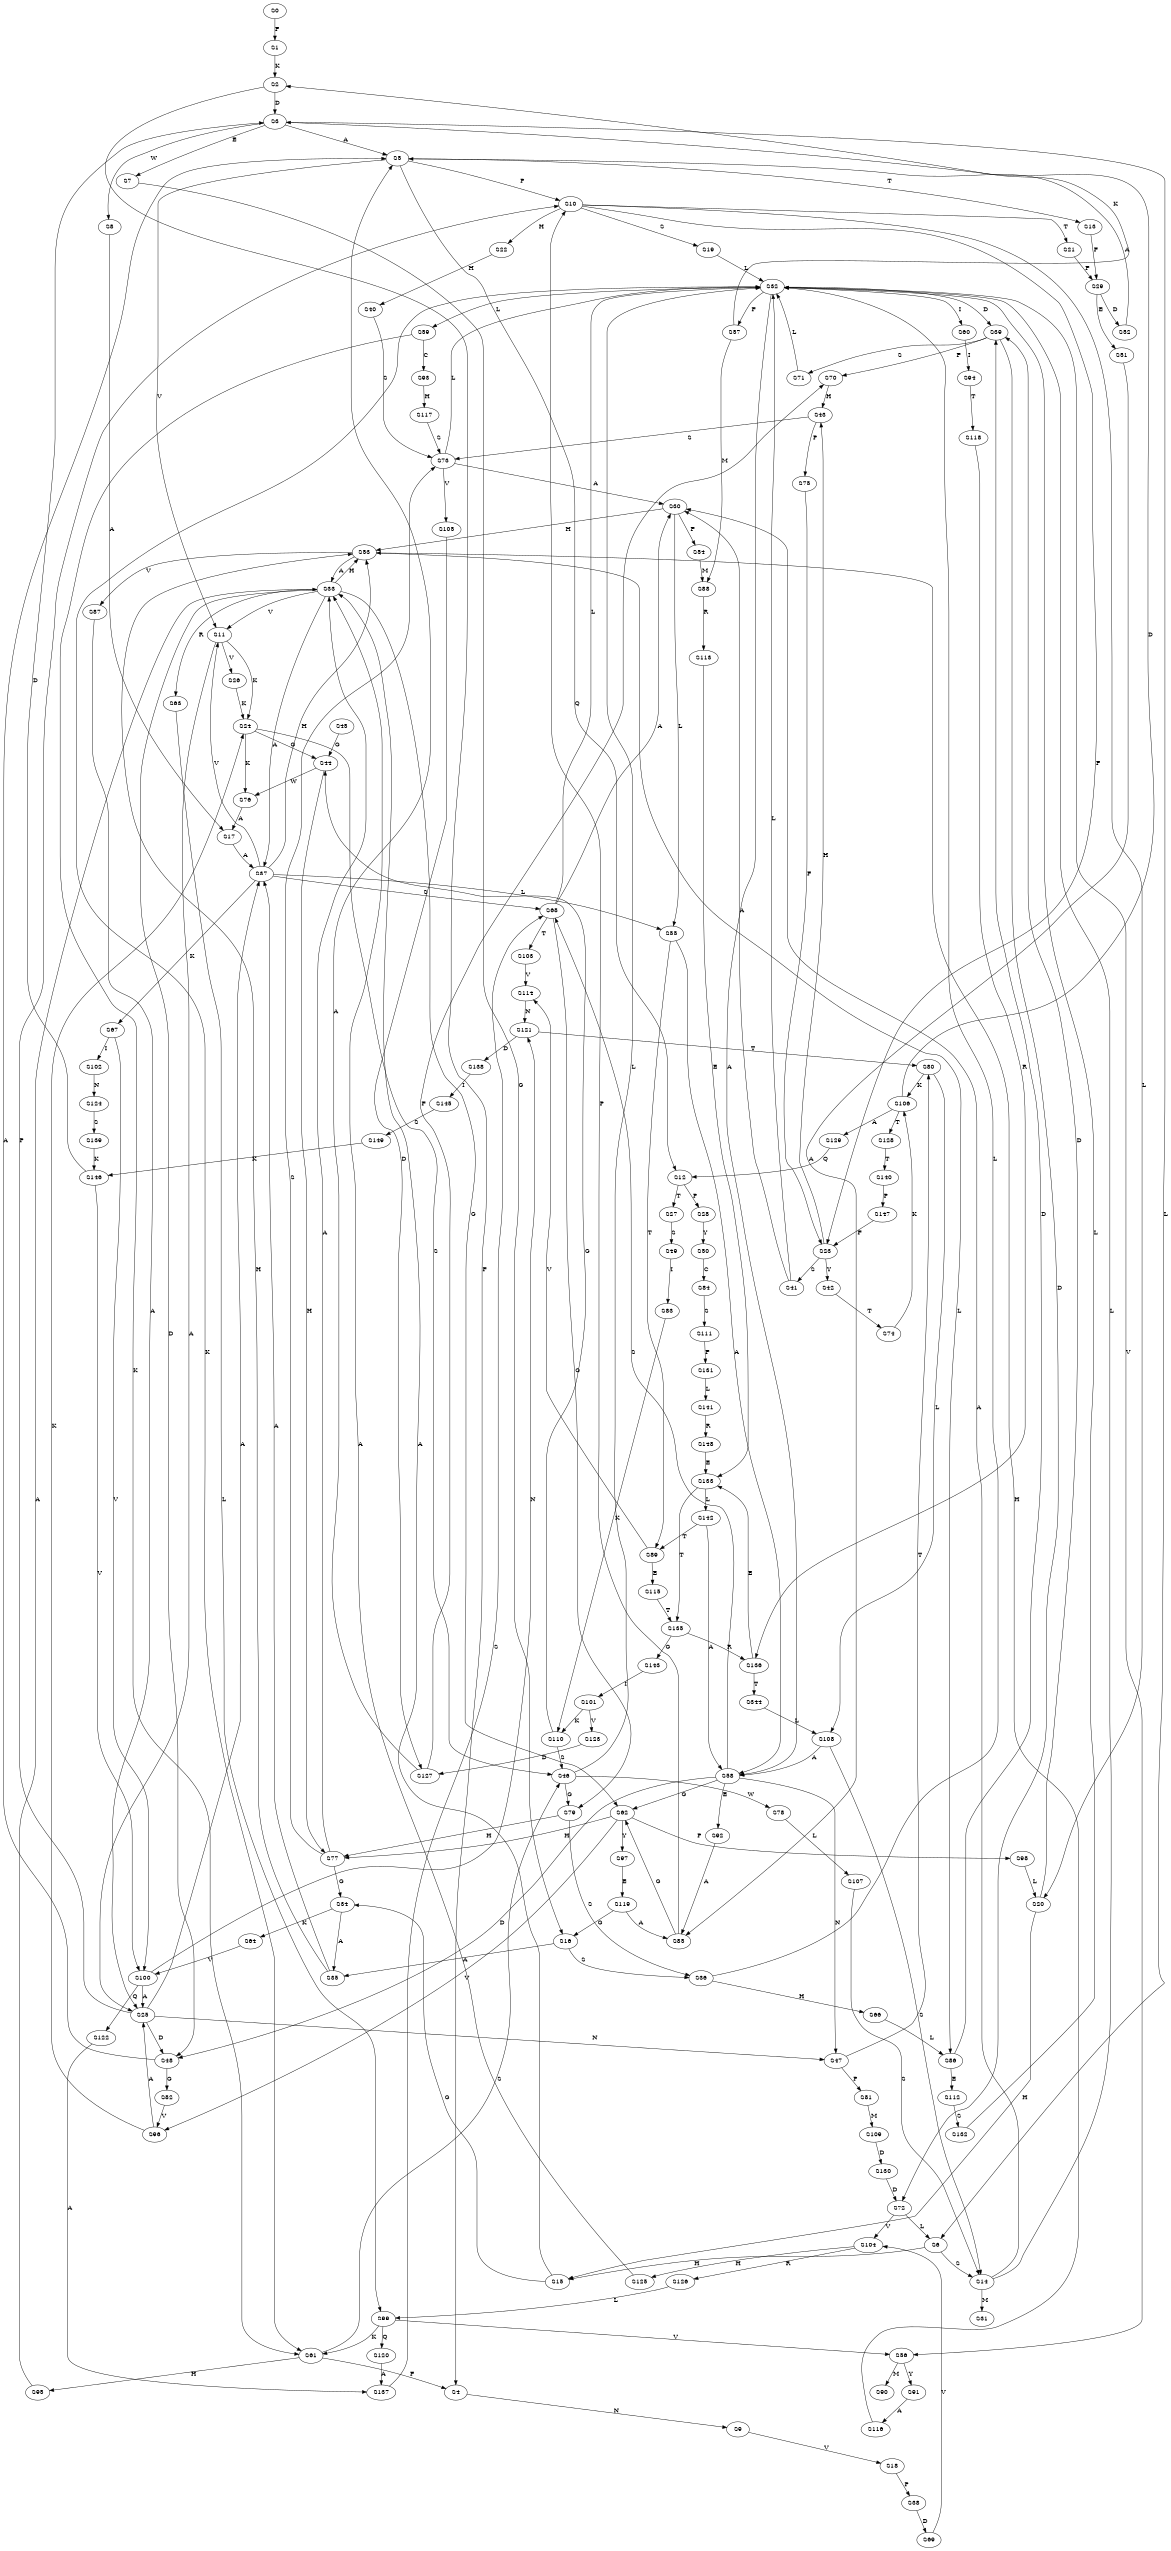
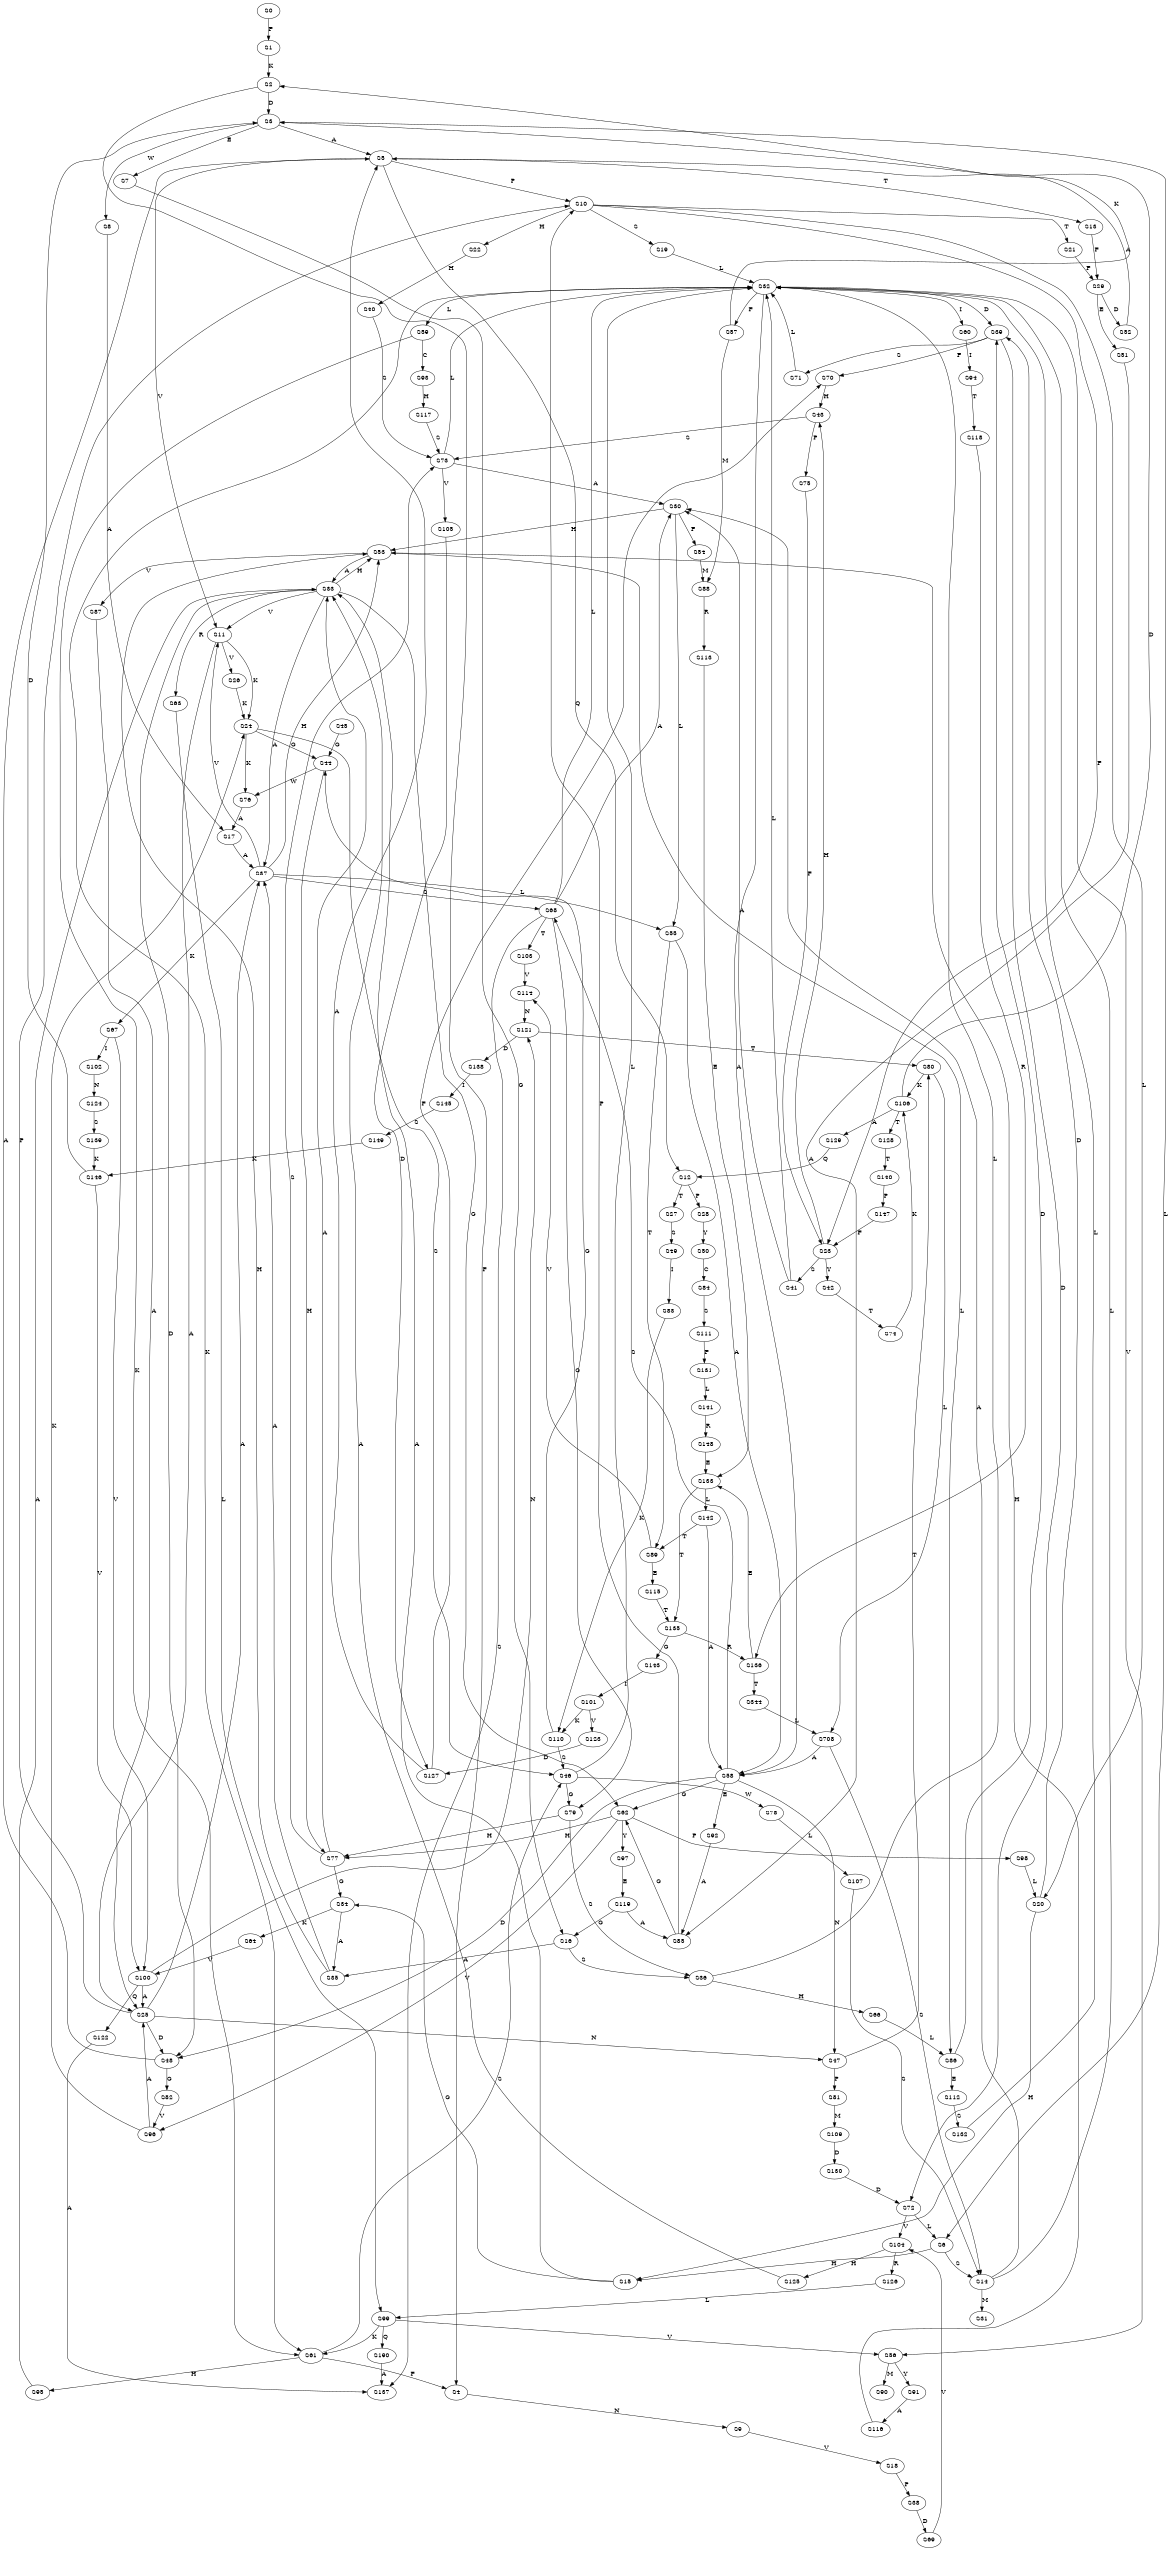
(492, 1652) -> (496, 1649)
(826, 1739) -> (826, 1739)
(381, 2356) -> (382, 2356)
